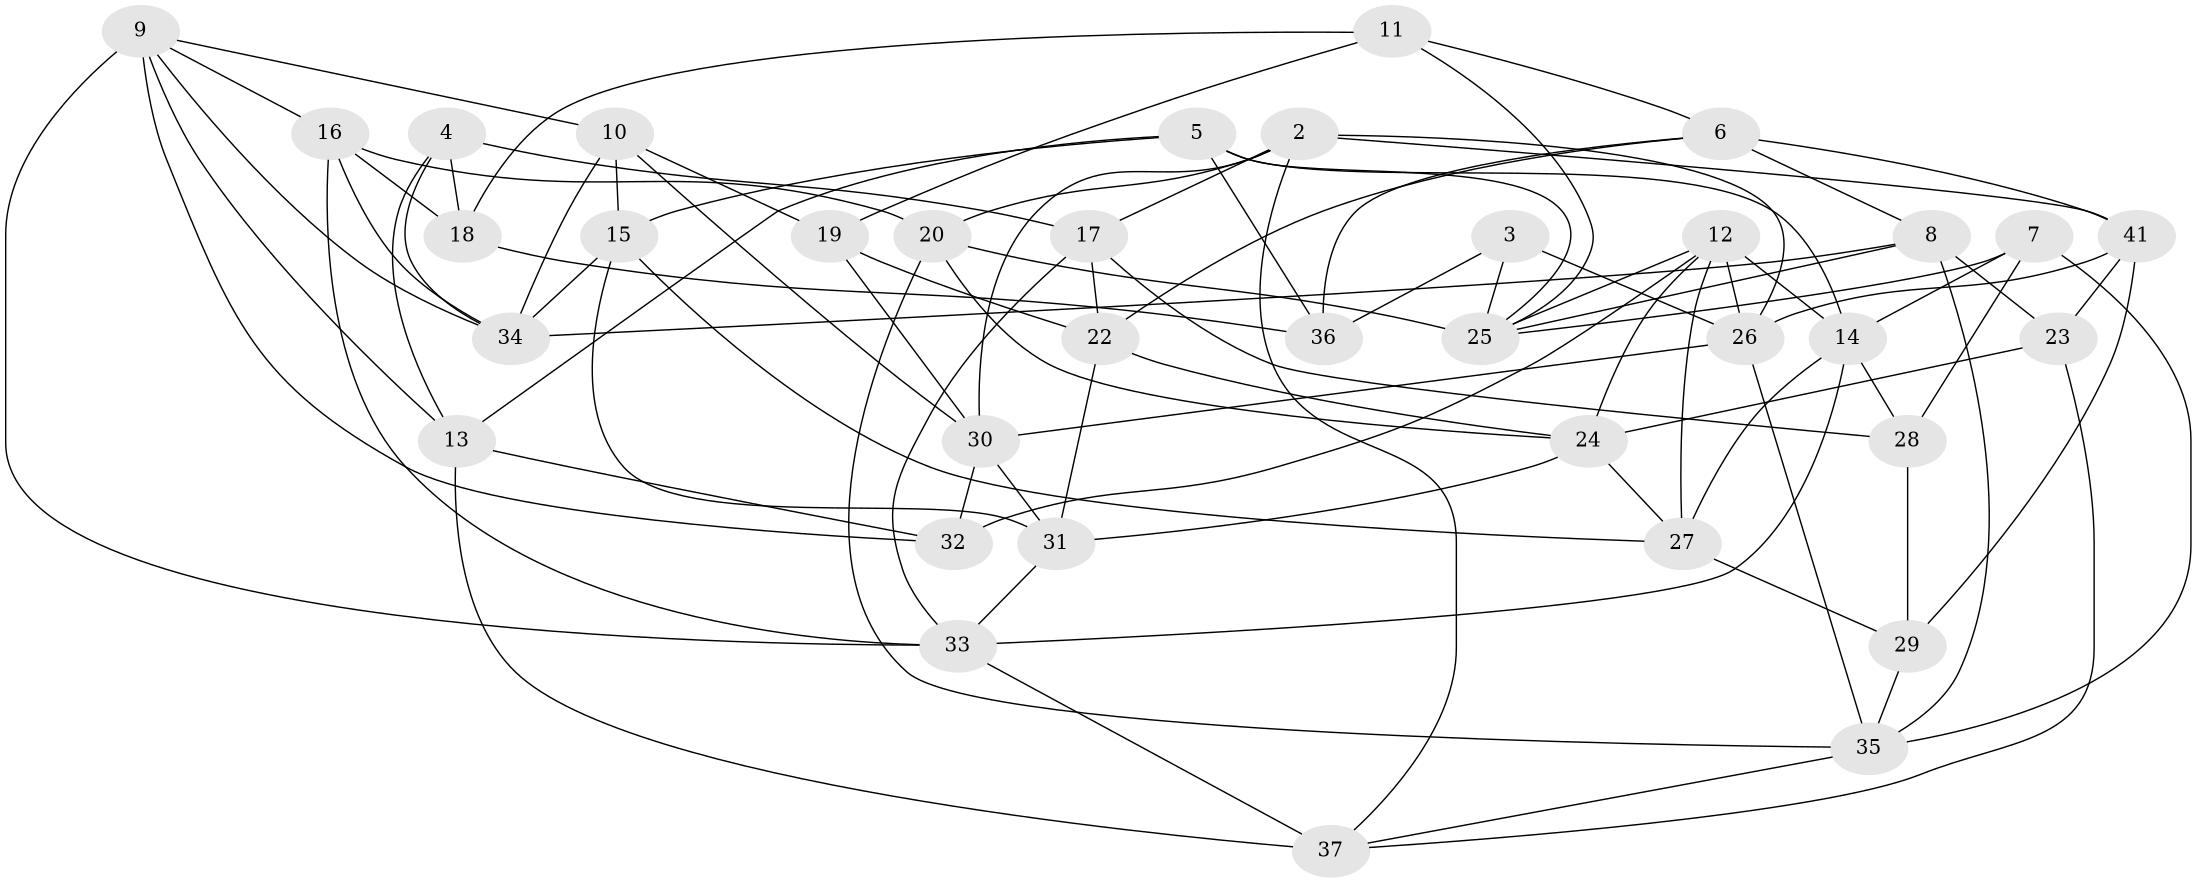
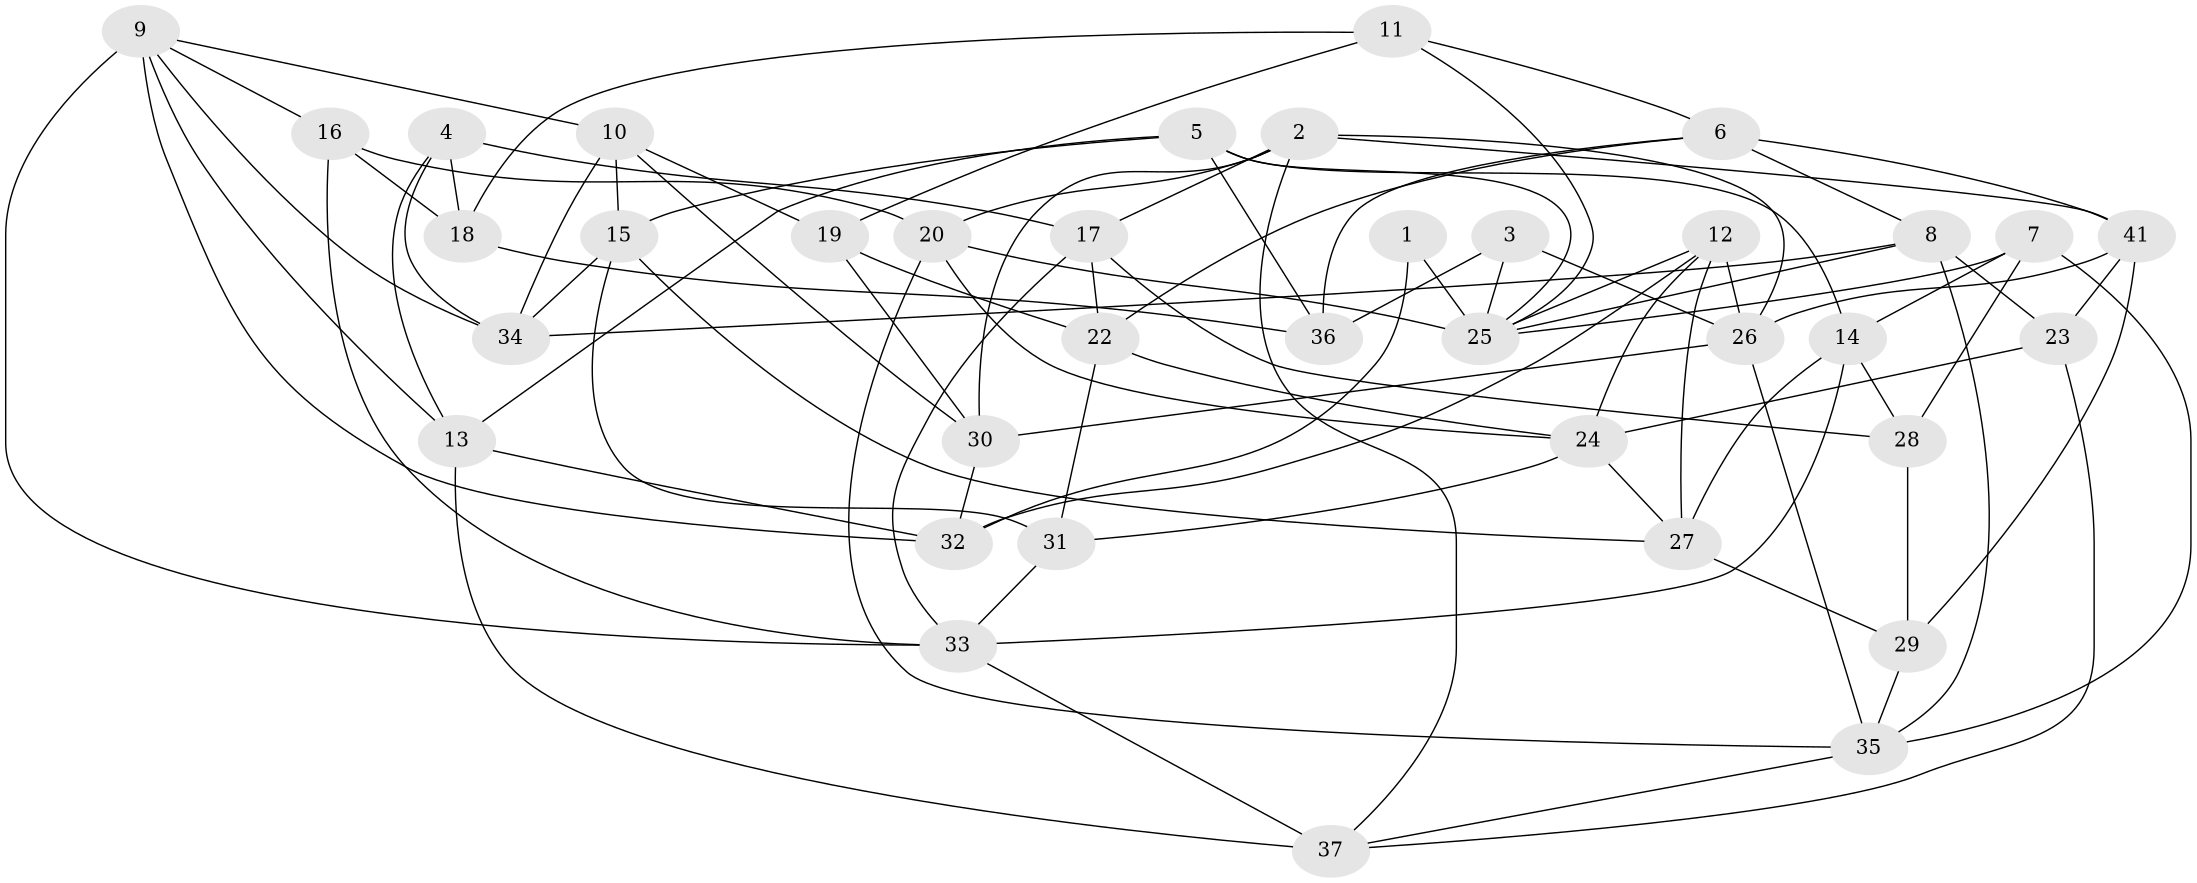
none -> (1408, 236)
(383, 242) -> none
(1784, 287) -> none
(1024, 500) -> none
